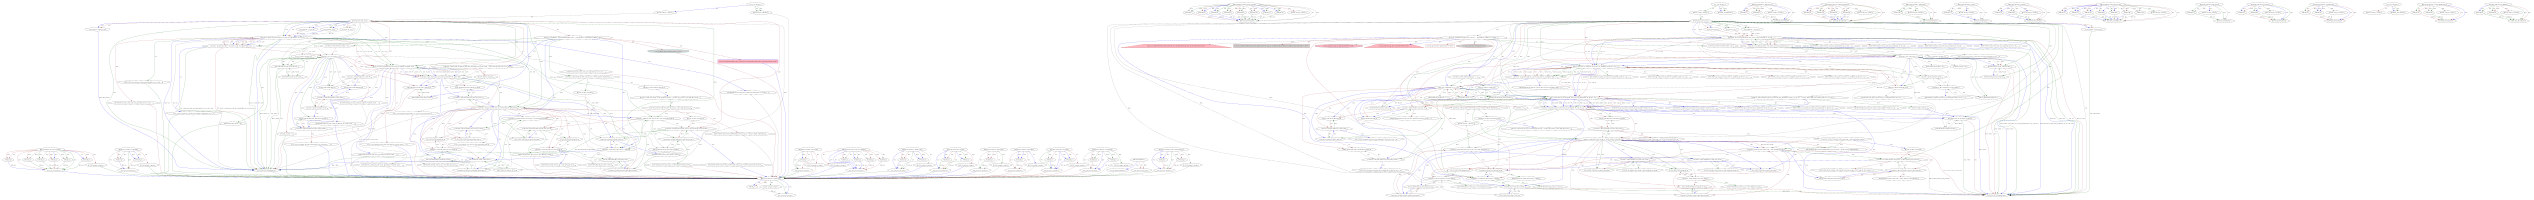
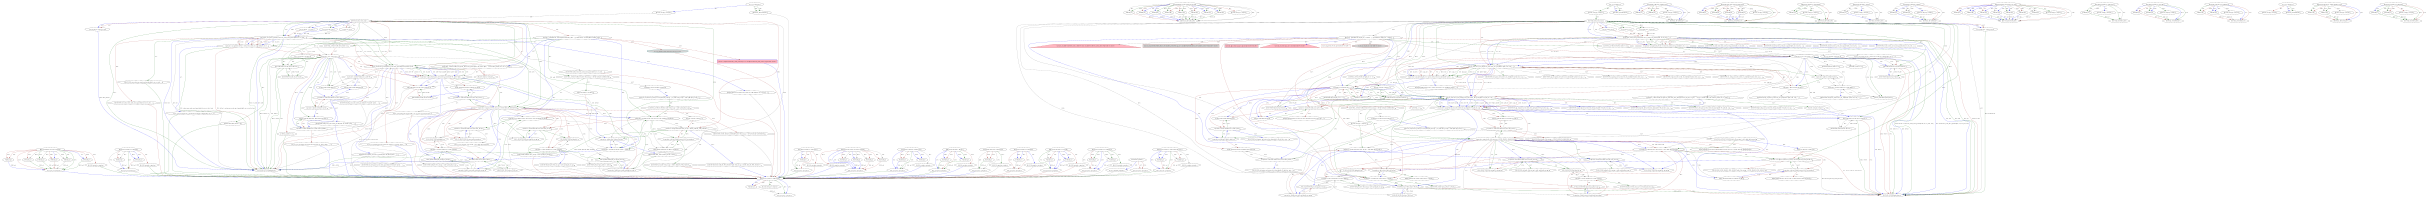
(1339, 46) -> (1242, 46)
